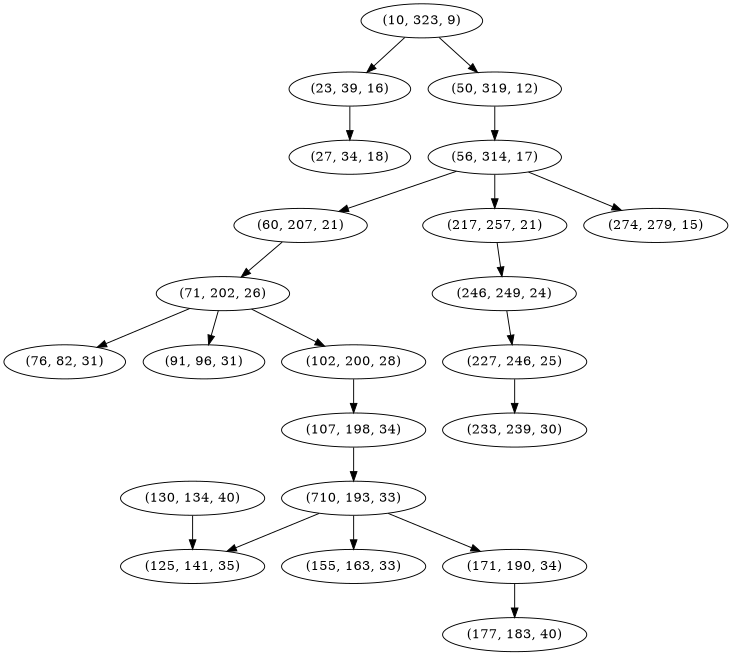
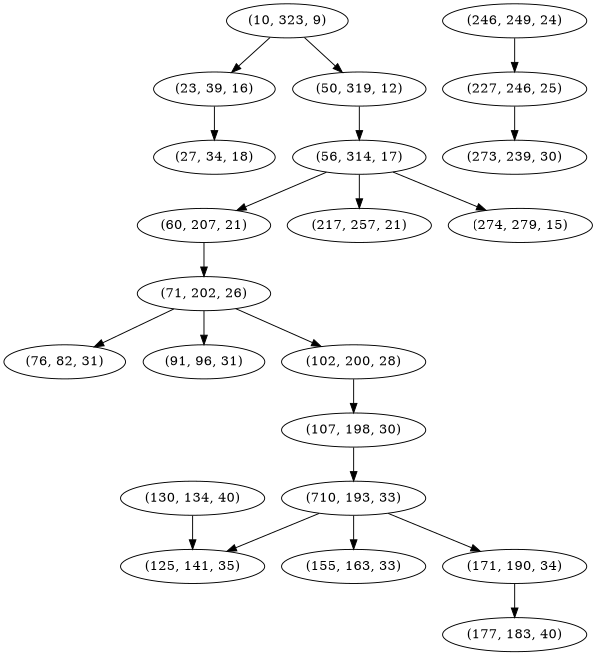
(499, 255) -> none
(354, 430) -> (354, 430)
(515, 430) -> (515, 157)
